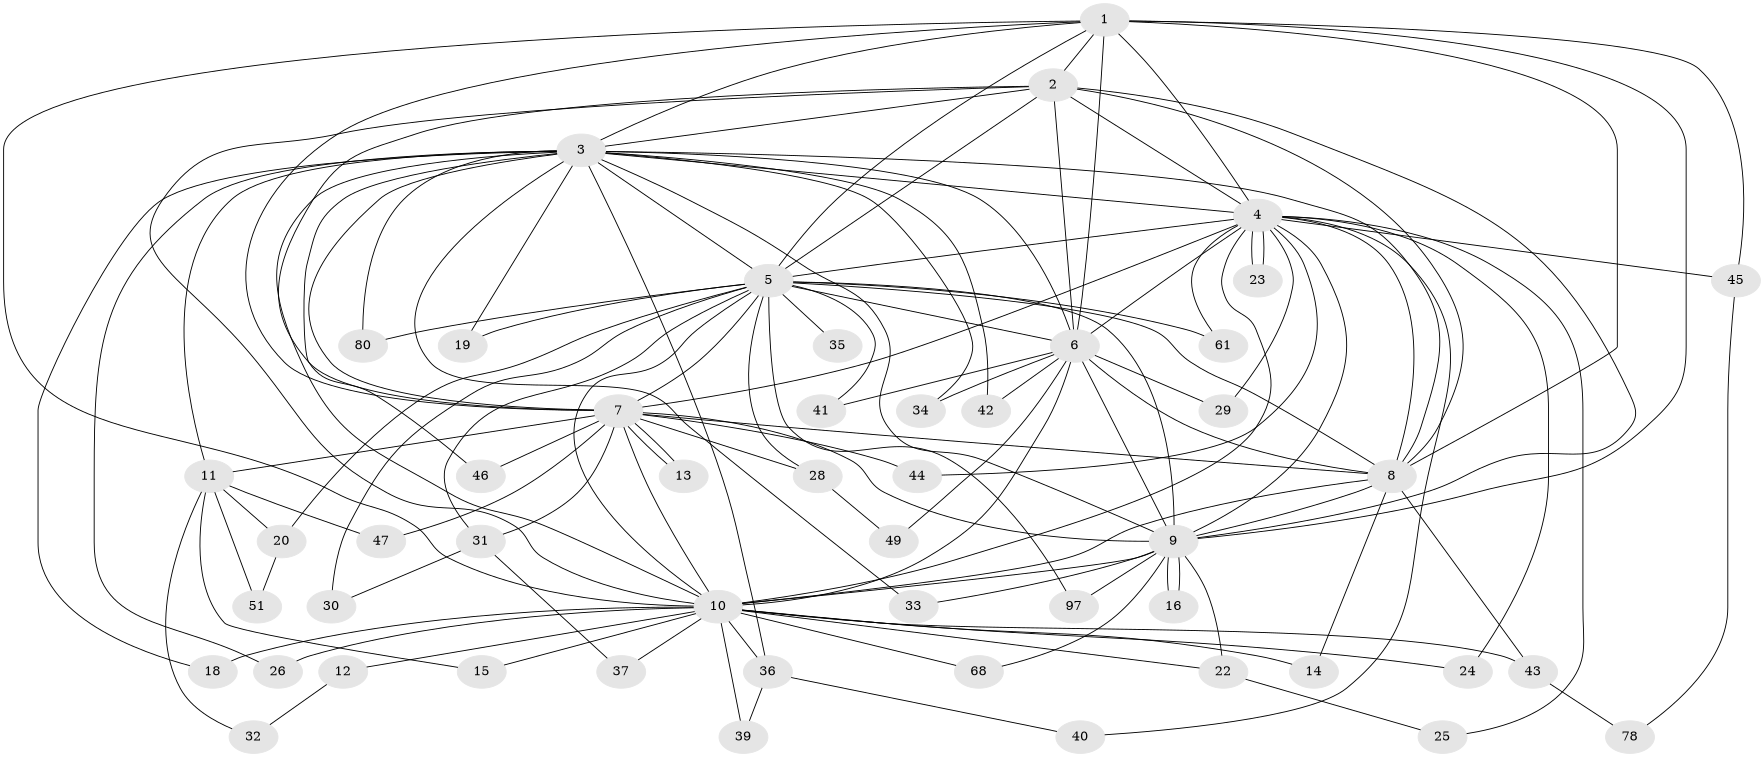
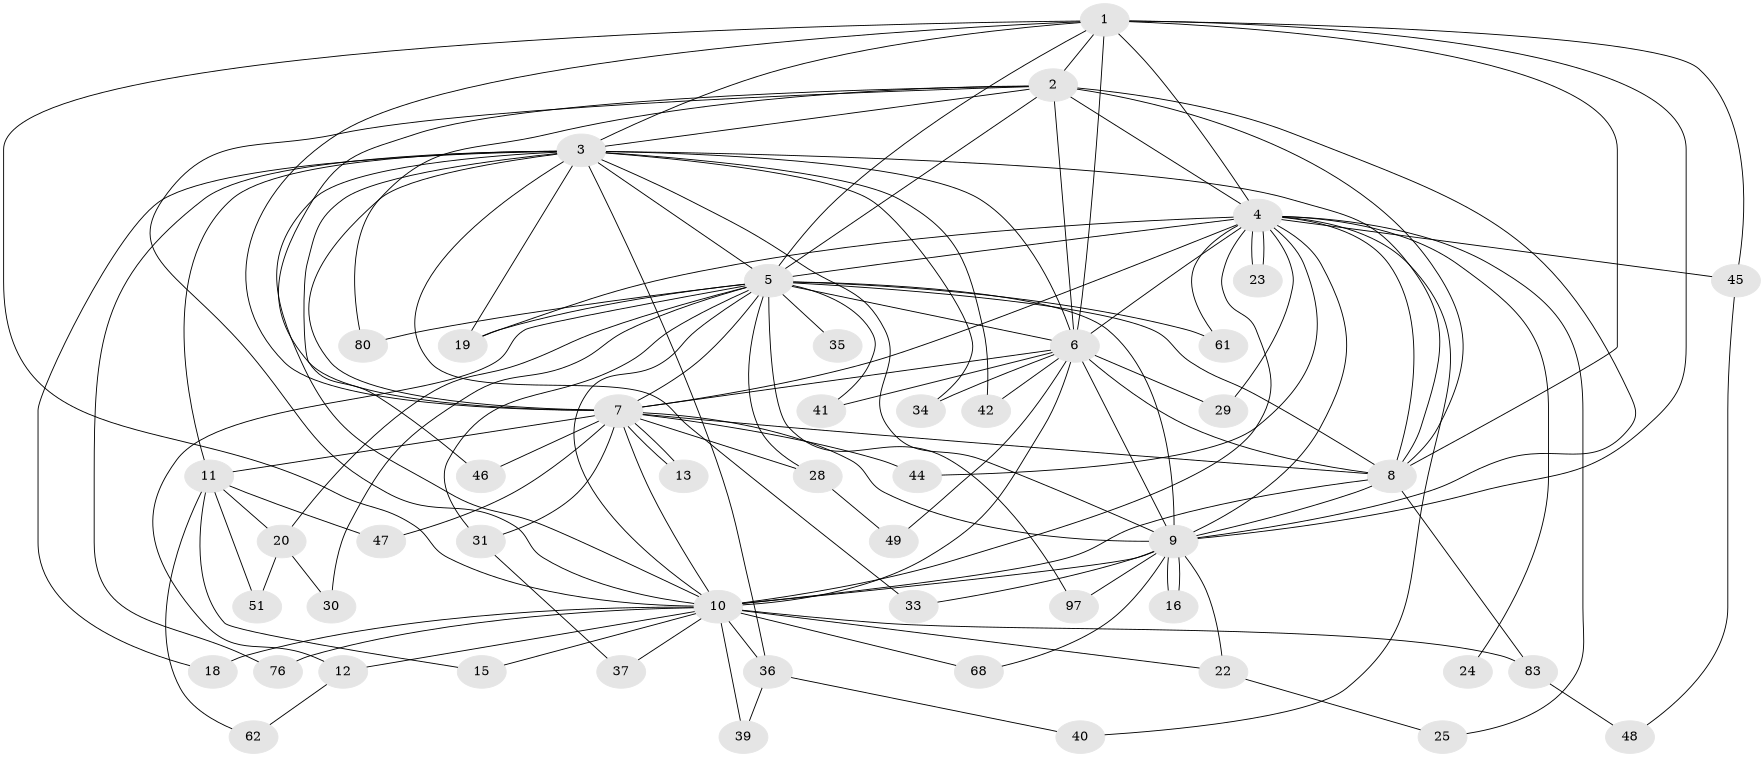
(888, 180) -> (853, 247)
(413, 192) -> (627, 118)
none -> (847, 379)
none -> (311, 407)
(406, 574) -> (307, 574)
(1234, 646) -> none
(278, 672) -> (278, 672)
(1314, 672) -> none
(1533, 672) -> (1533, 672)
(254, 737) -> (254, 737)
(1630, 737) -> (1630, 737)
